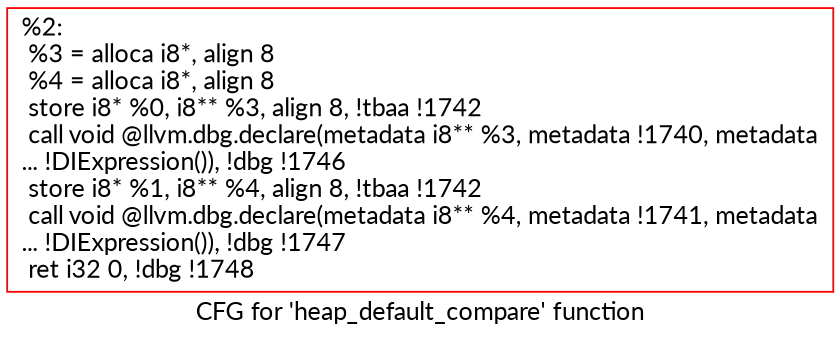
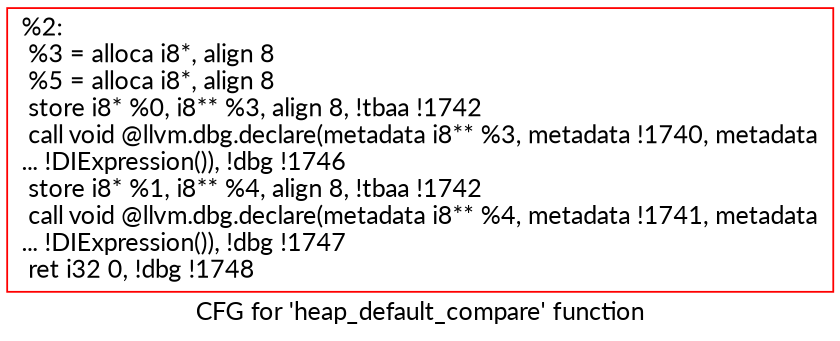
(149, 82) -> (149, 82)
